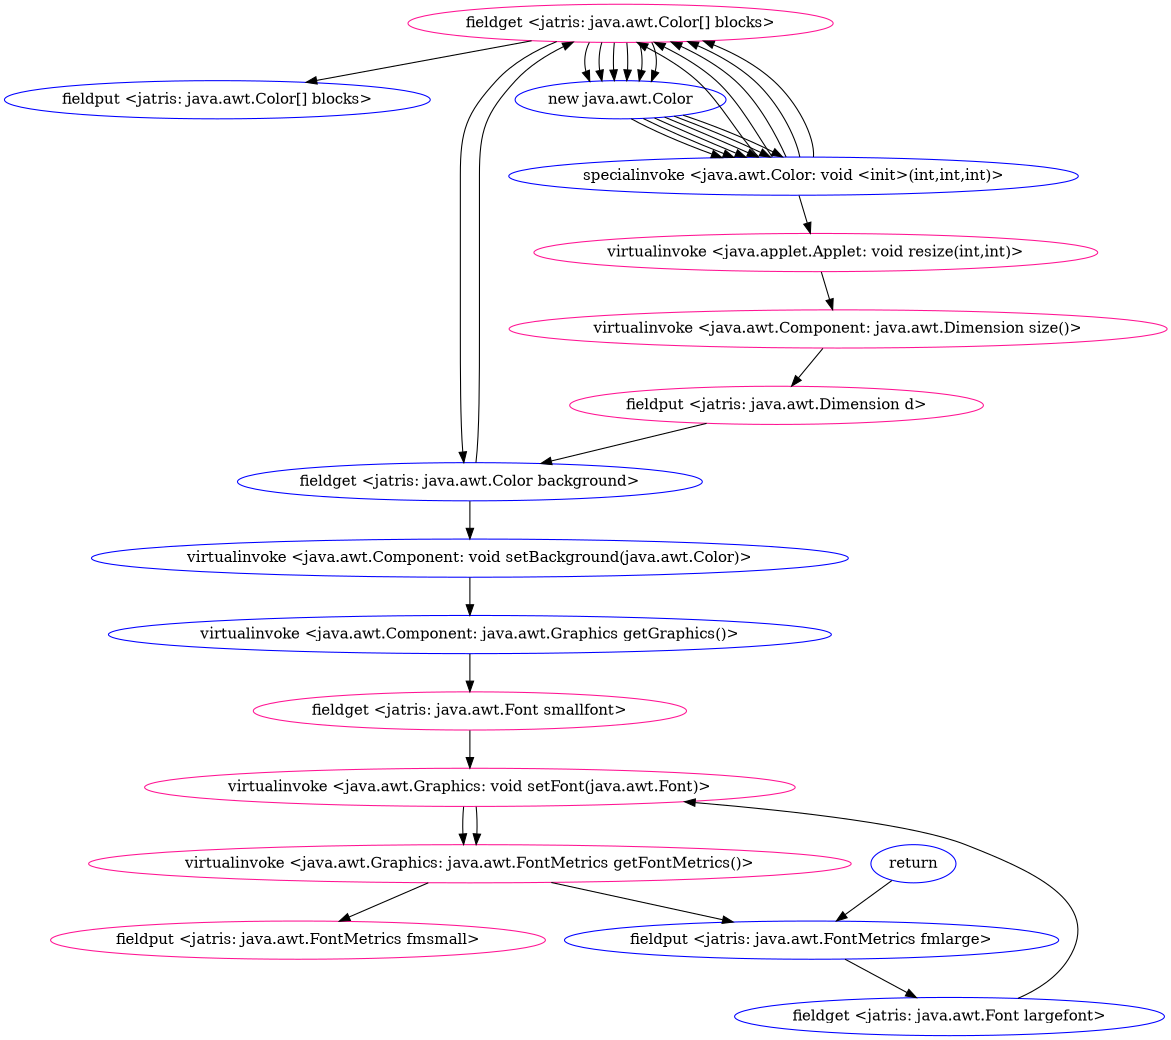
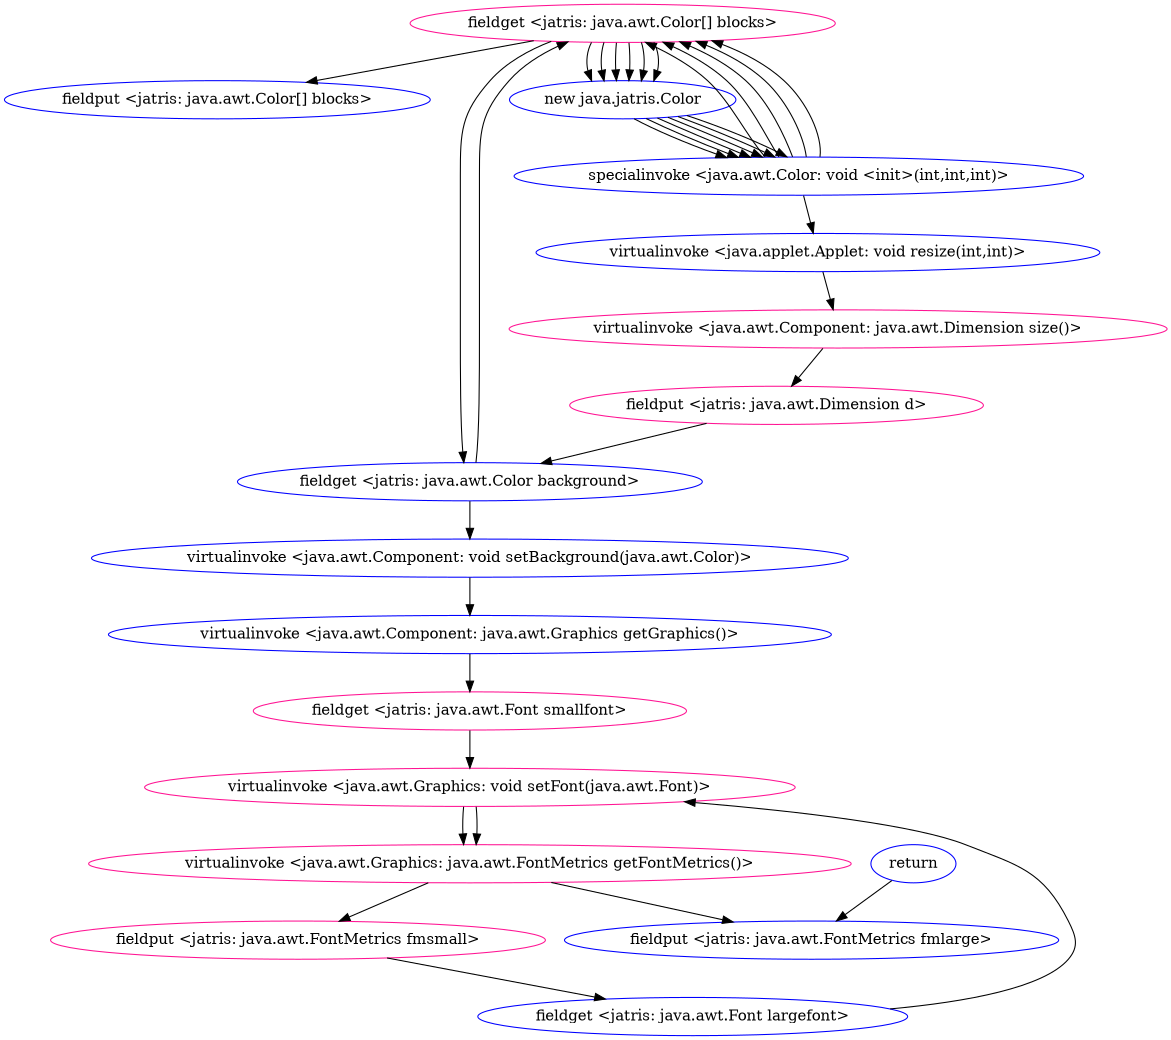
(621, 100) -> (623, 100)
(816, 253) -> (818, 253)
(876, 976) -> (491, 978)
